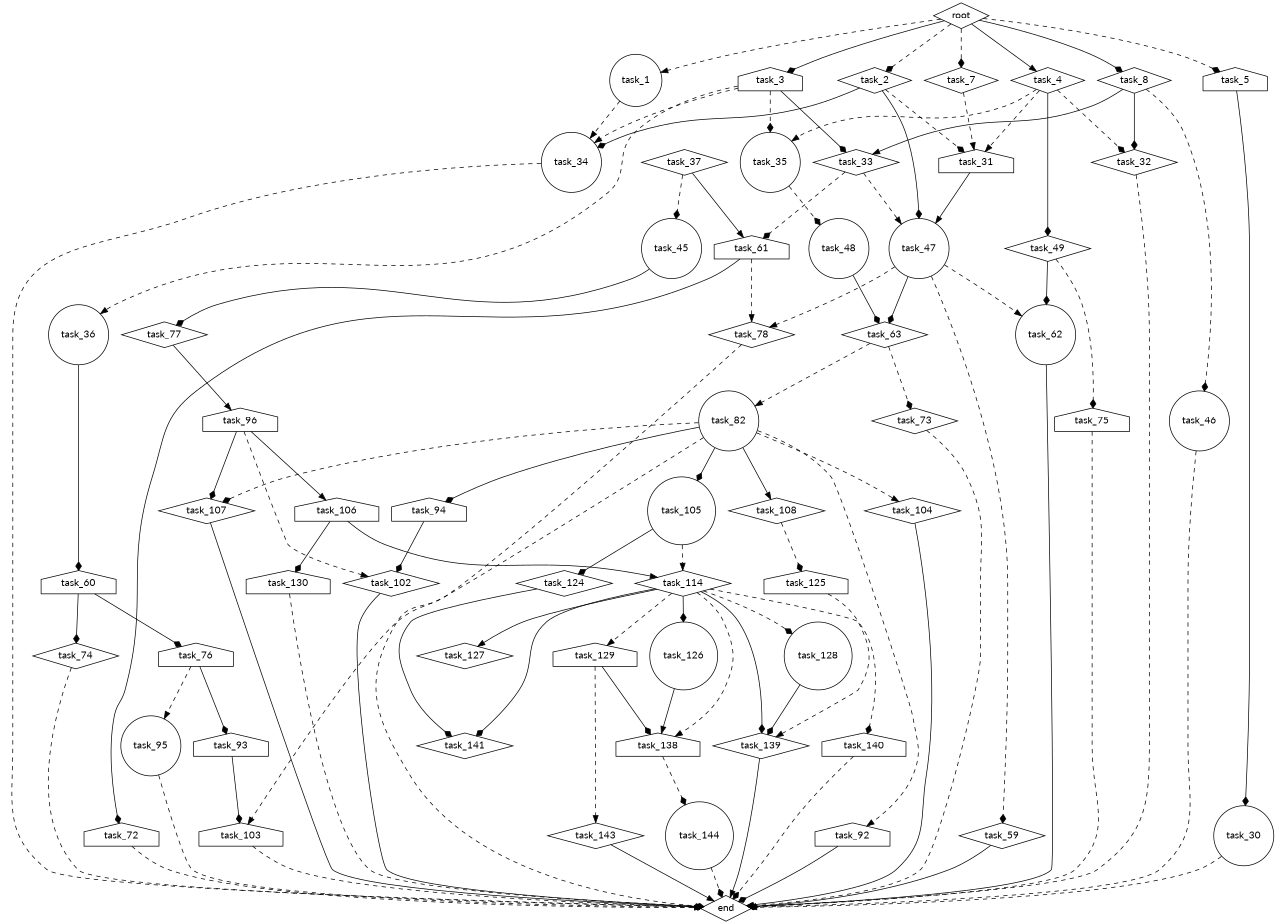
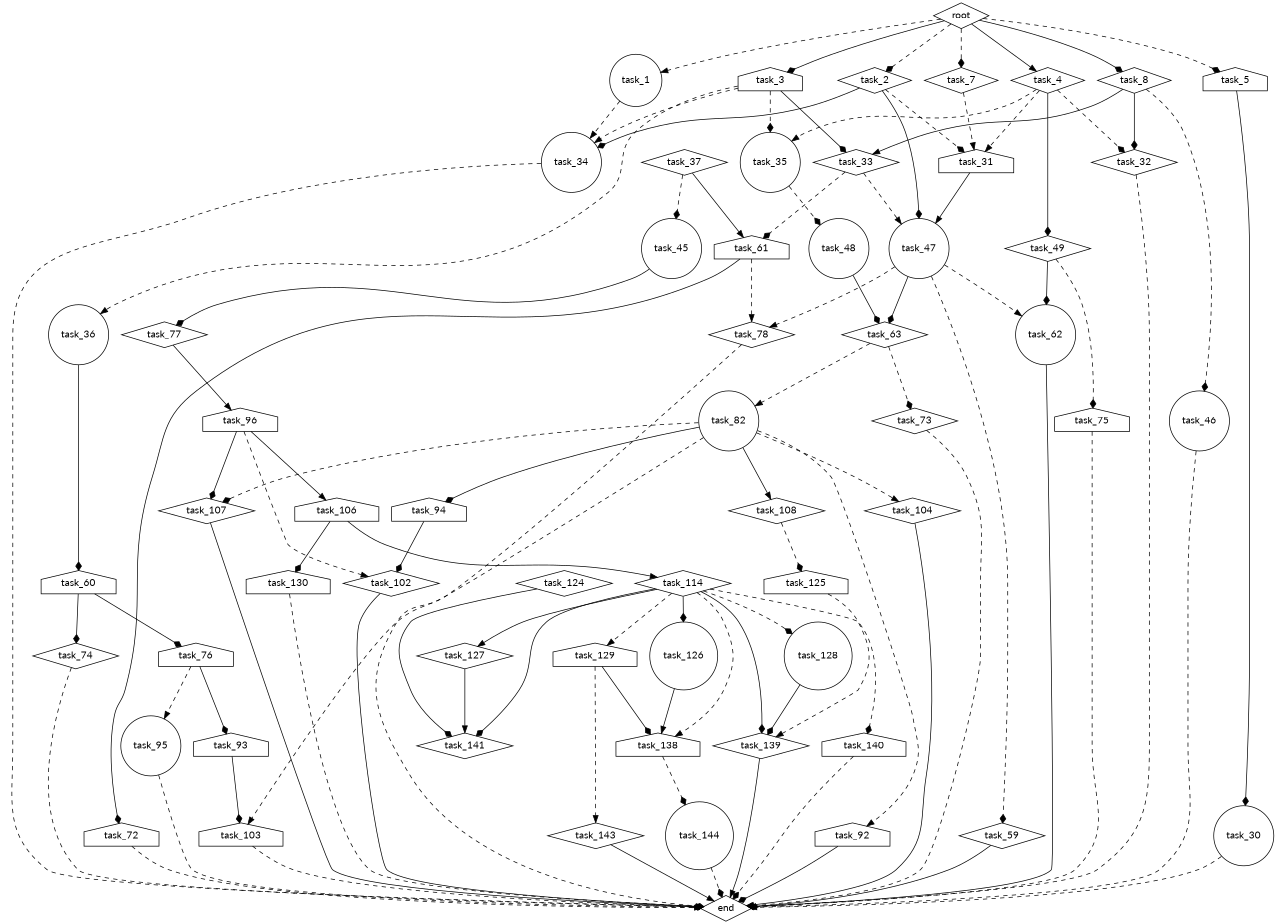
(682, 511) -> none
none -> (465, 697)
